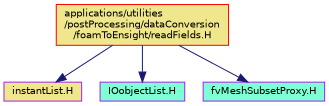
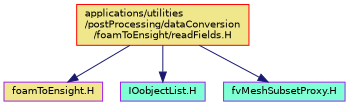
(43, 92) -> (53, 92)
